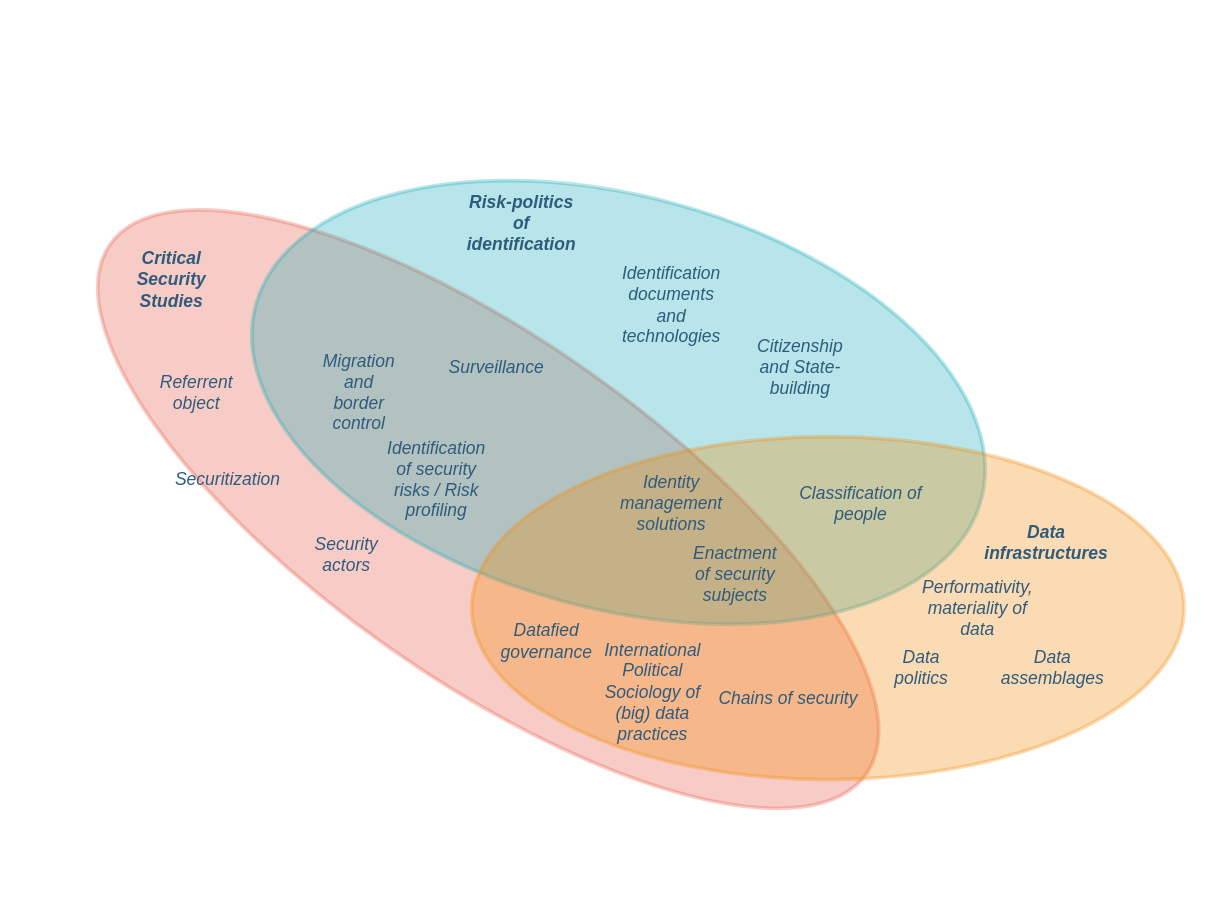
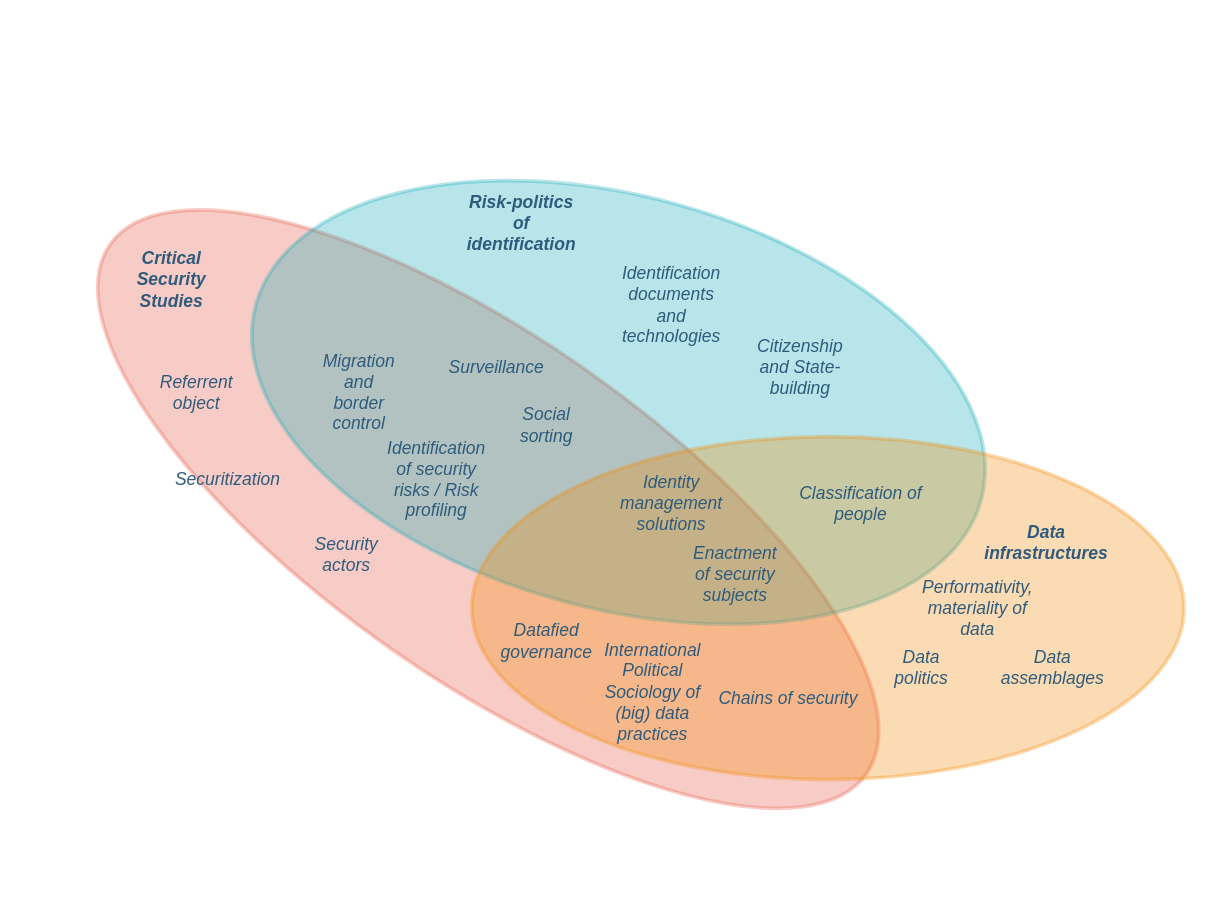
none -> (547, 424)
